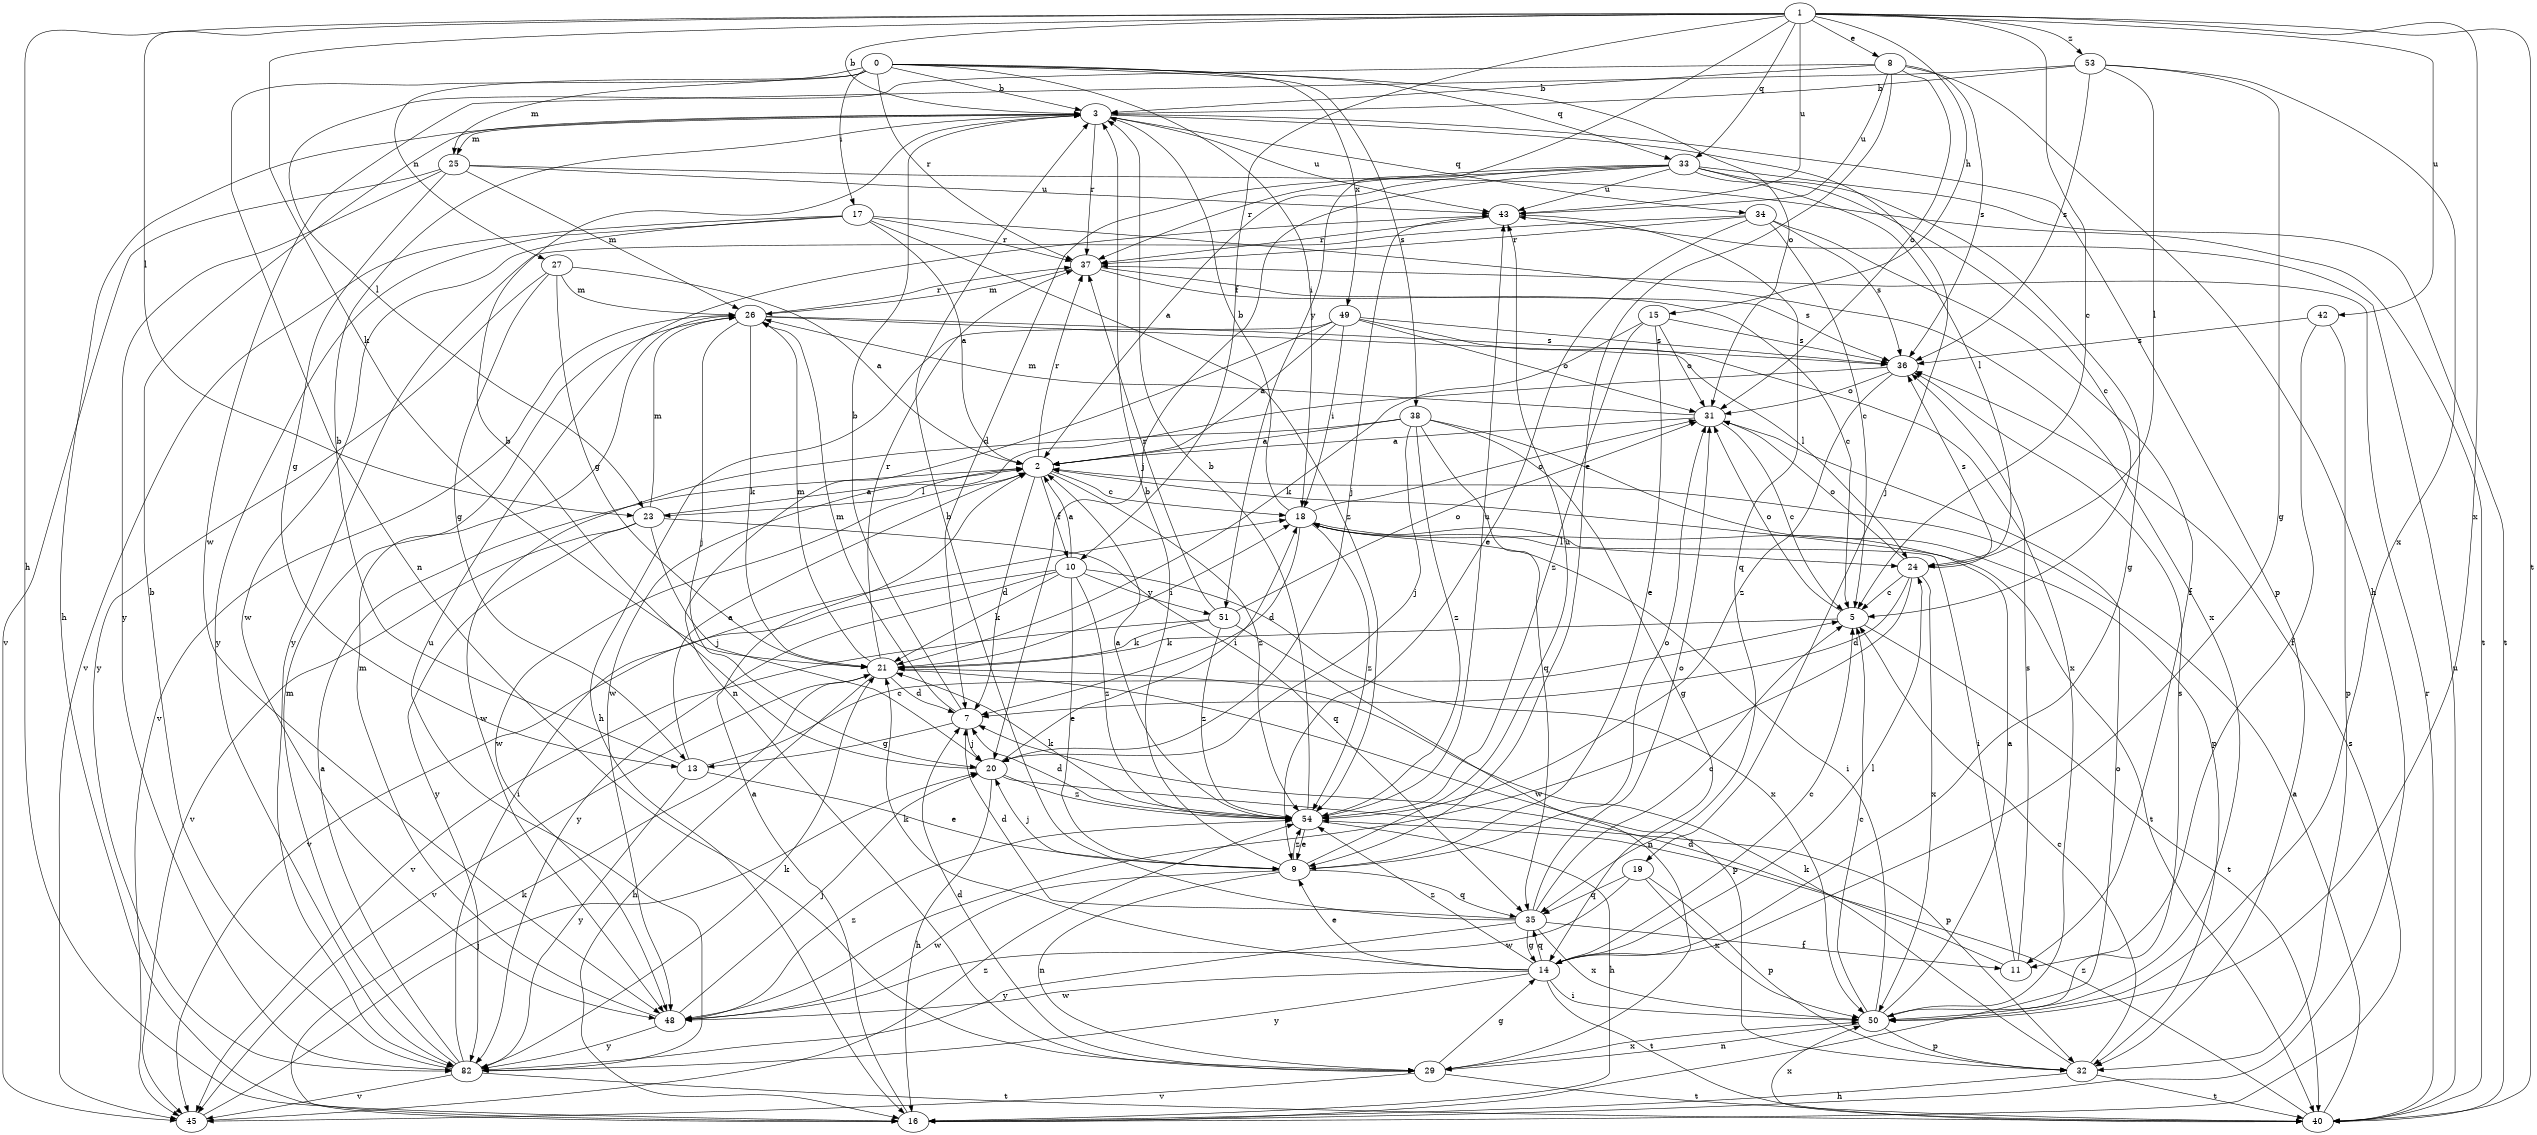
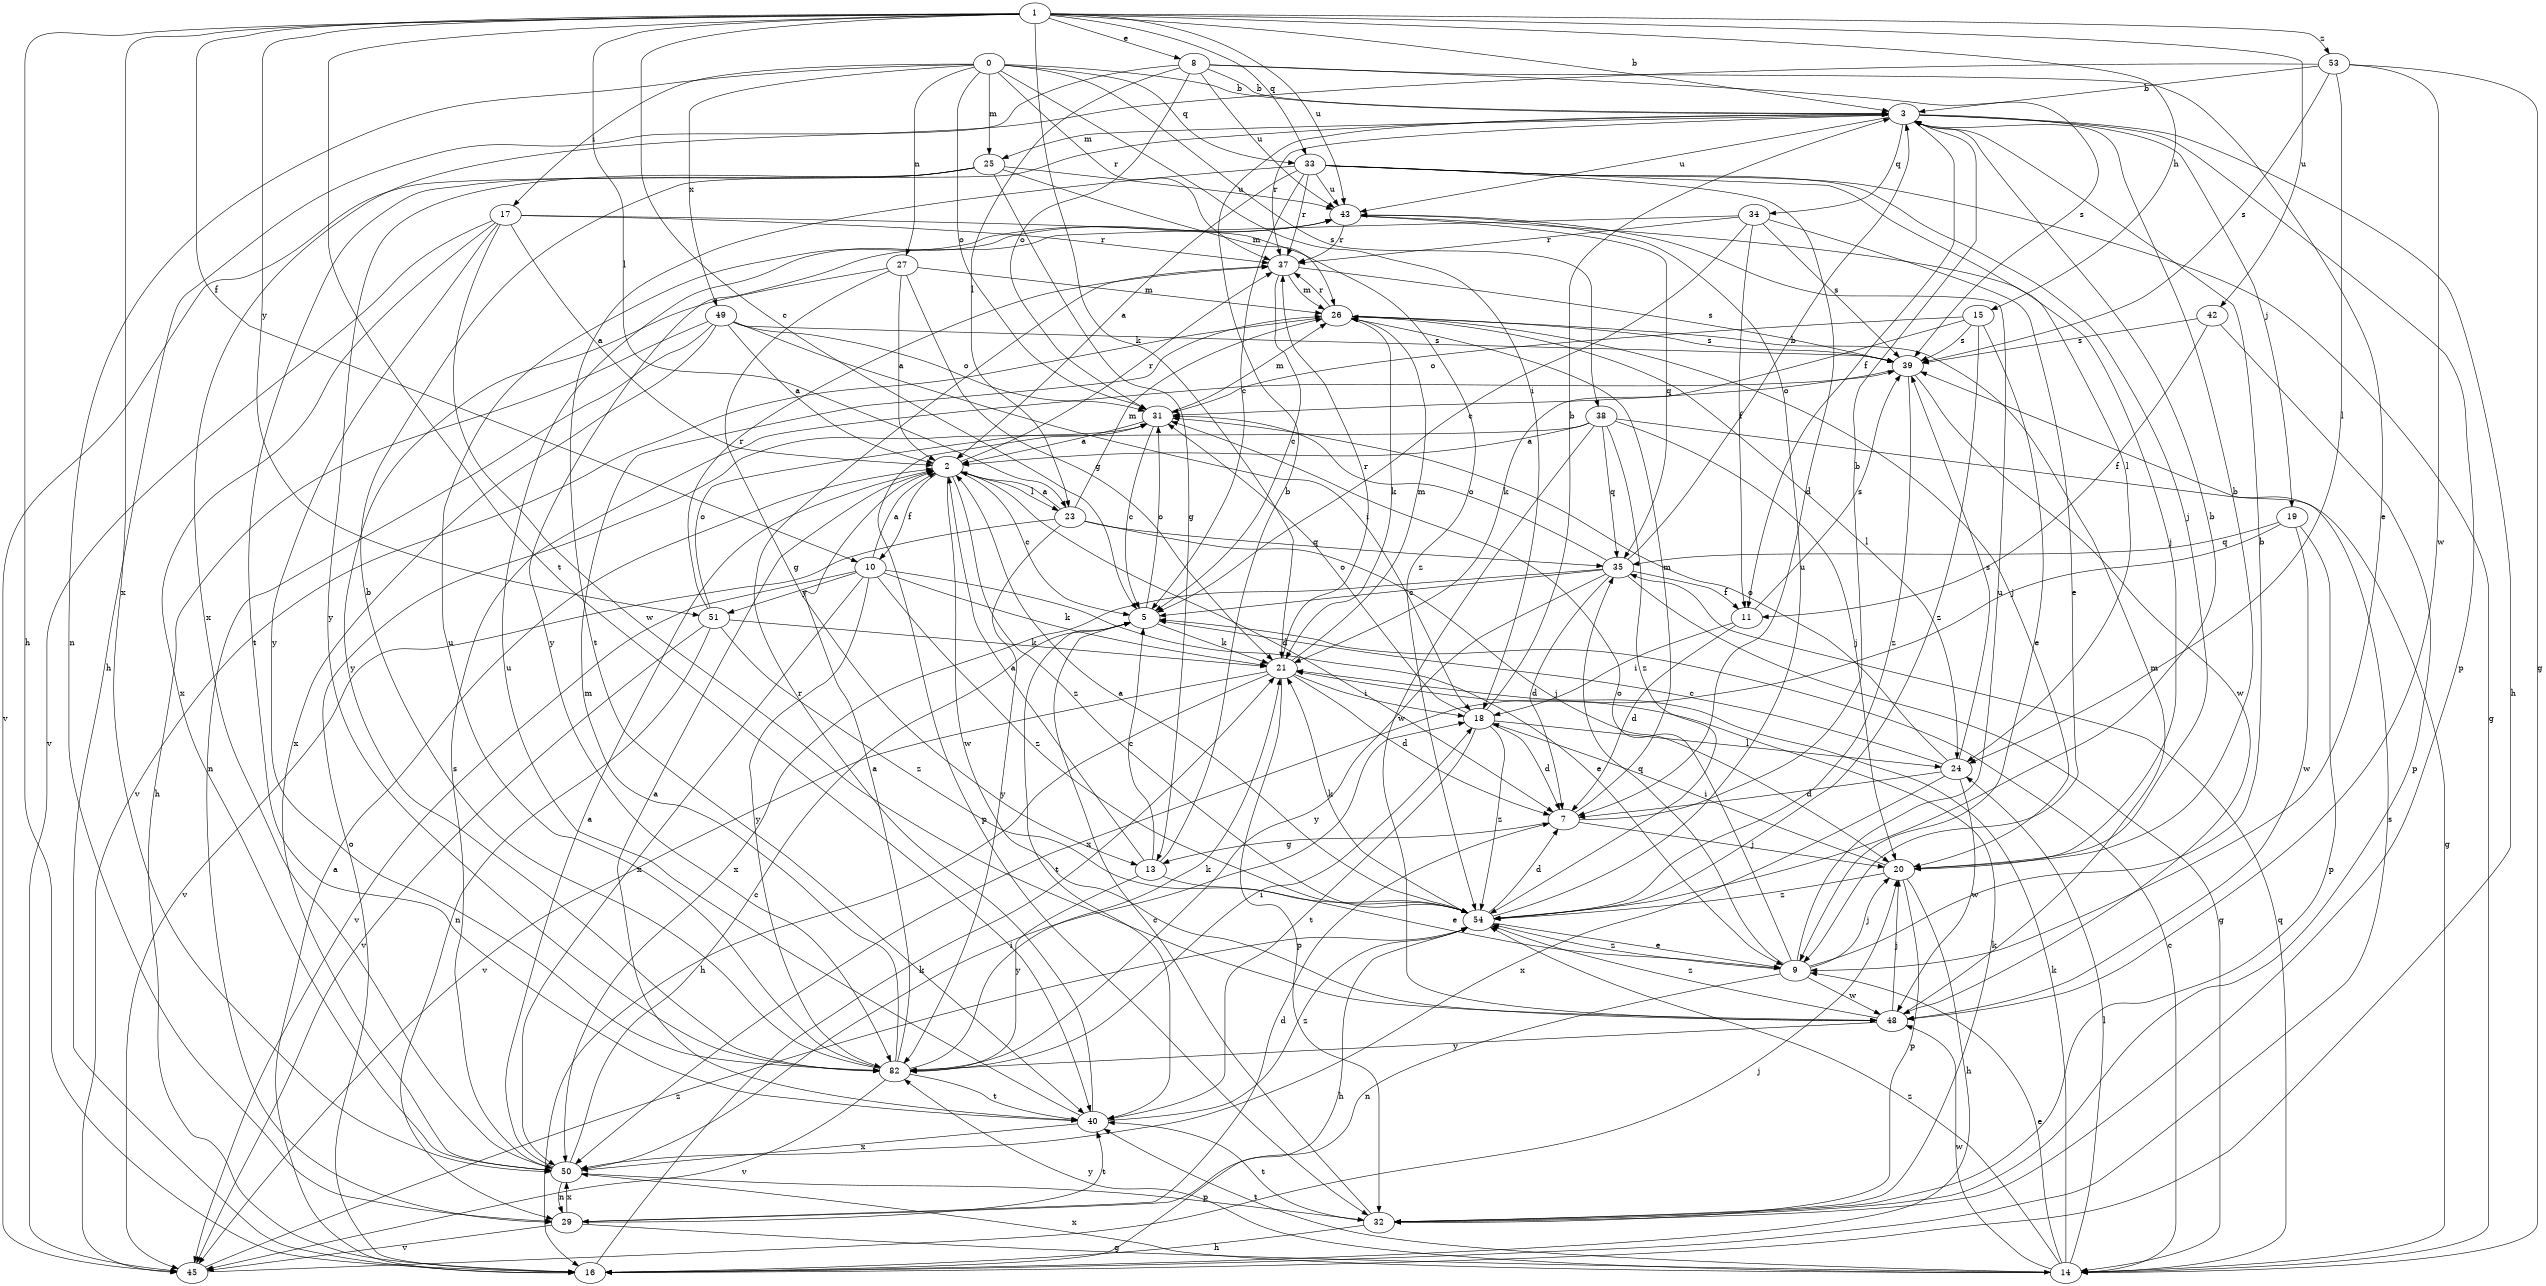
none -> (1857, 365)
(1903, 366) -> (1908, 366)
(1157, 504) -> (1033, 563)
(1573, 996) -> (1075, 1223)
